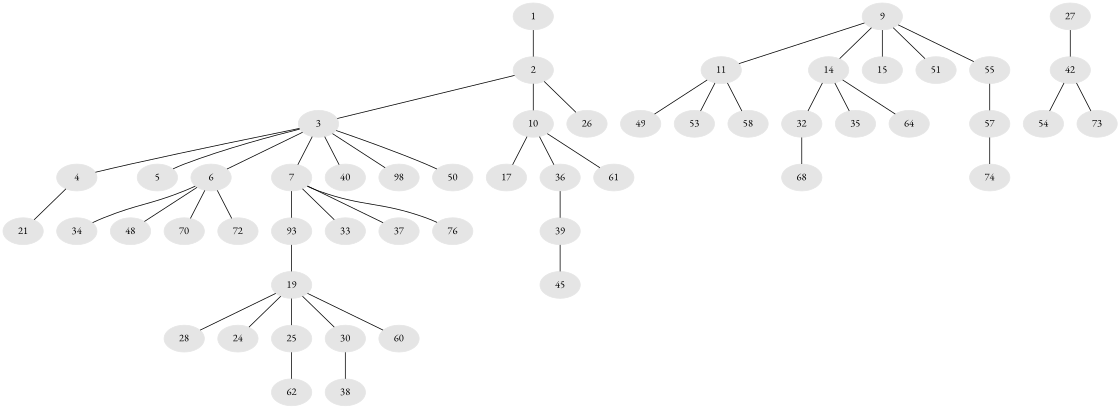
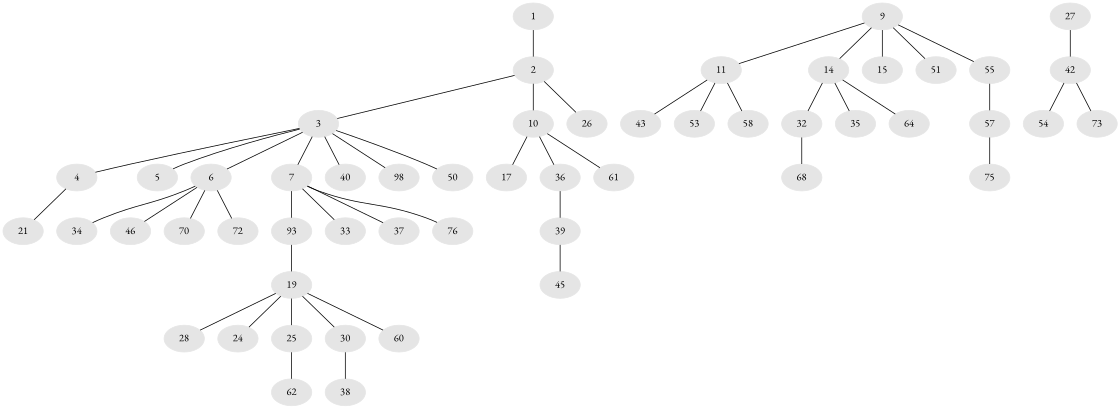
(641, 124) -> (641, 124)
(990, 178) -> (990, 178)
(131, 231) -> (131, 231)
